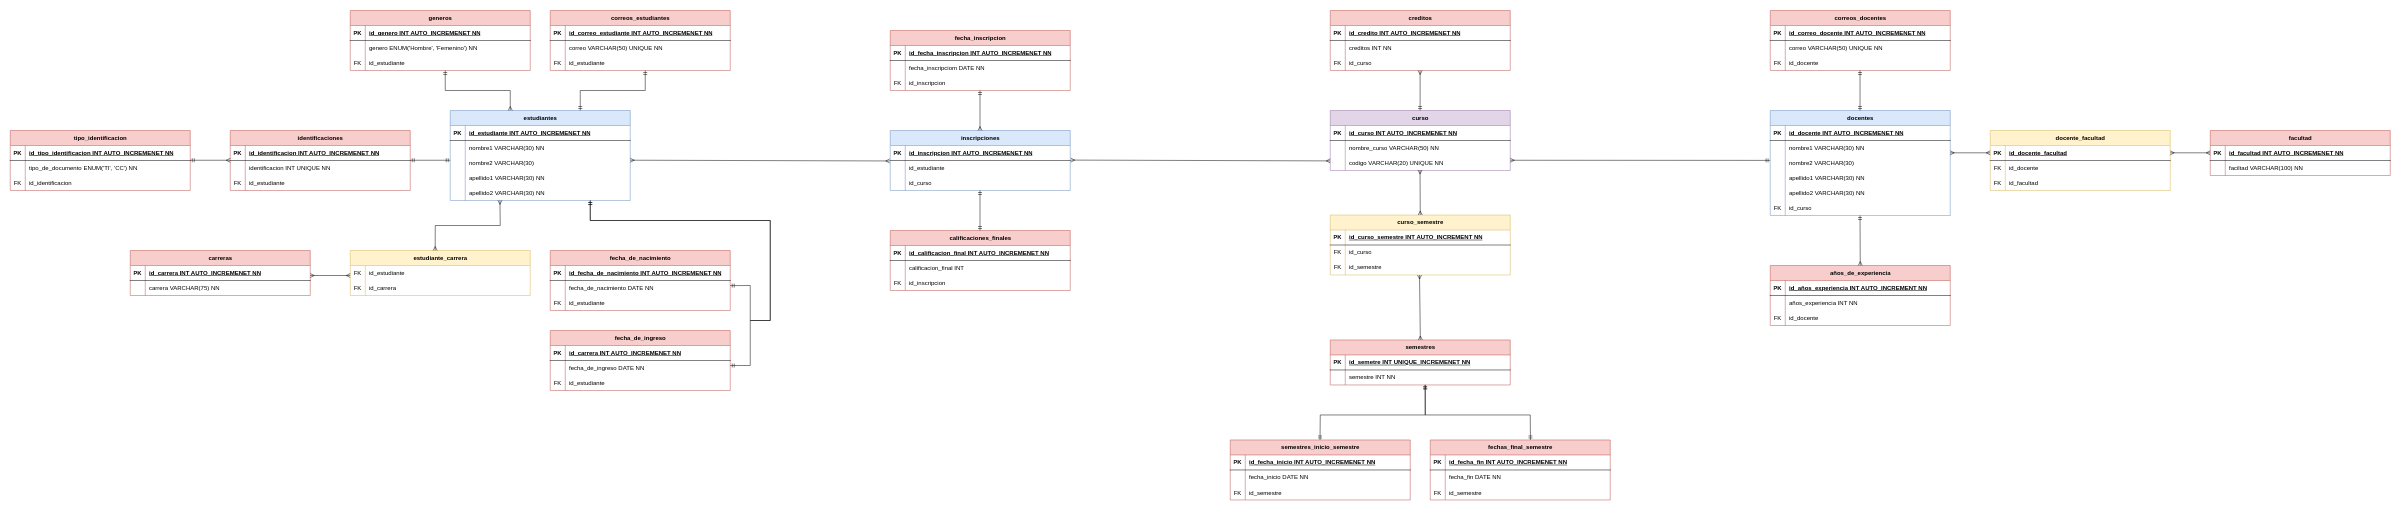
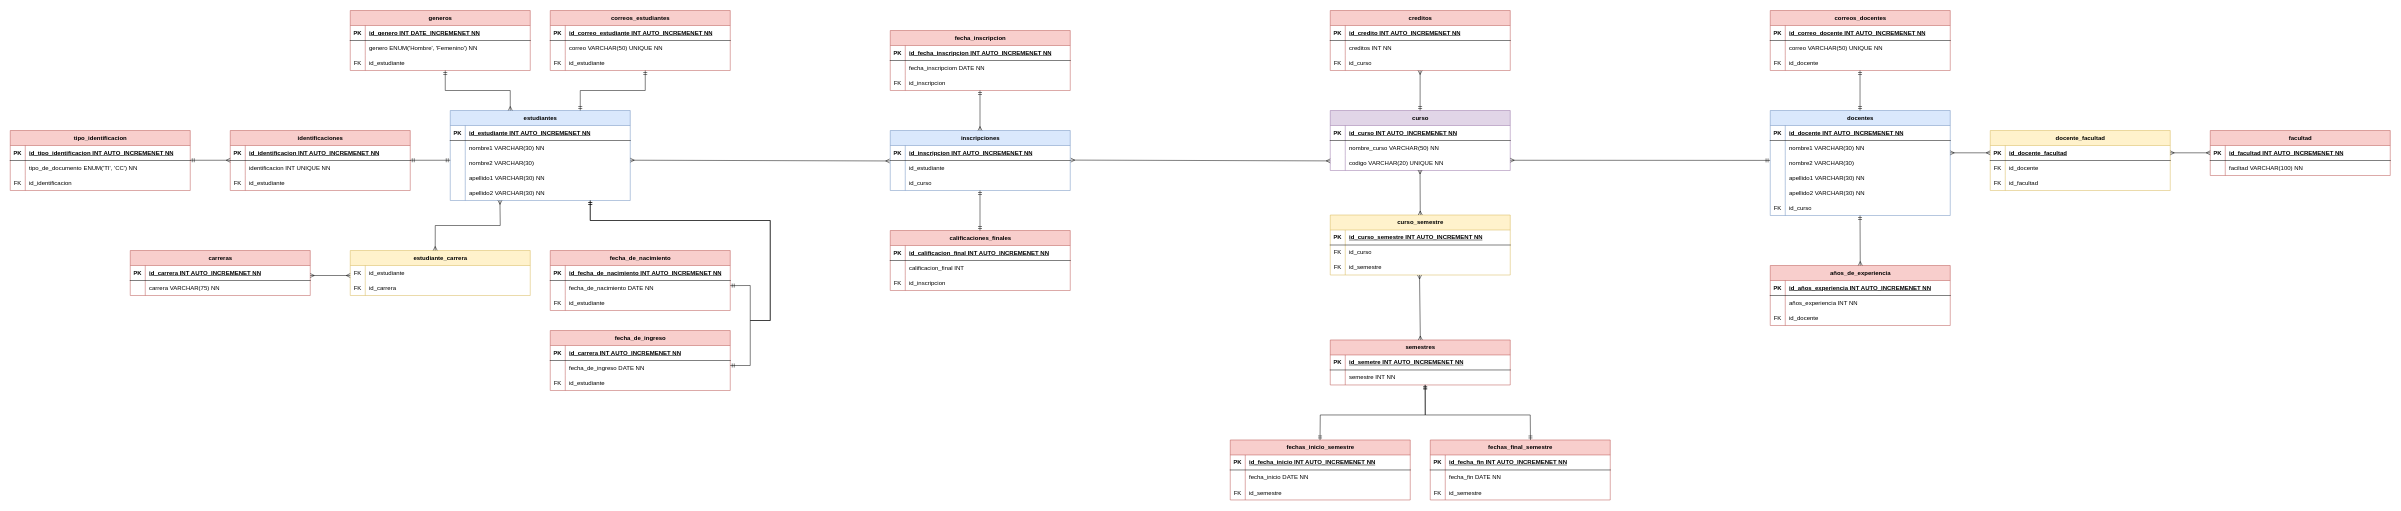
(420, 33) -> (420, 33)
(1853, 288) -> (1855, 288)
(1405, 362) -> (1402, 362)
(1321, 447) -> (1321, 447)
